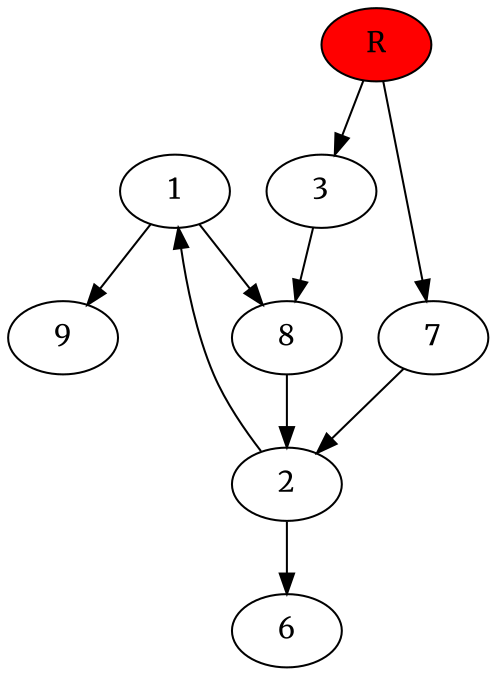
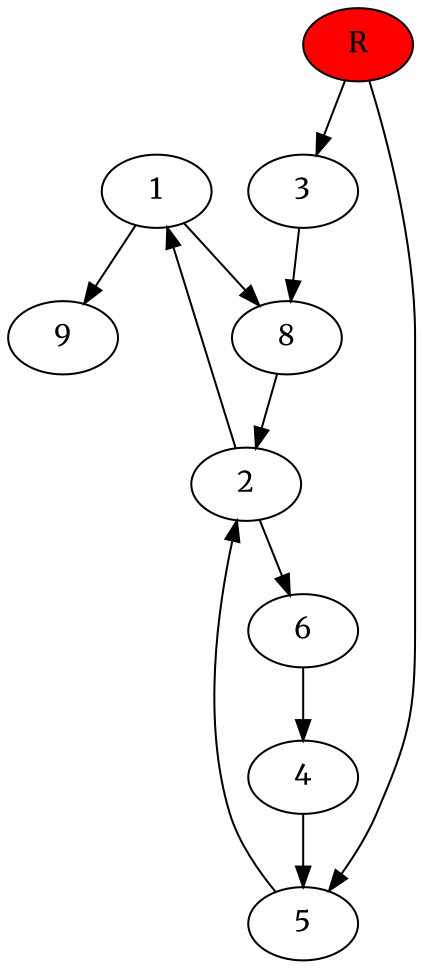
(433, 338) -> (303, 924)
none -> (303, 777)
